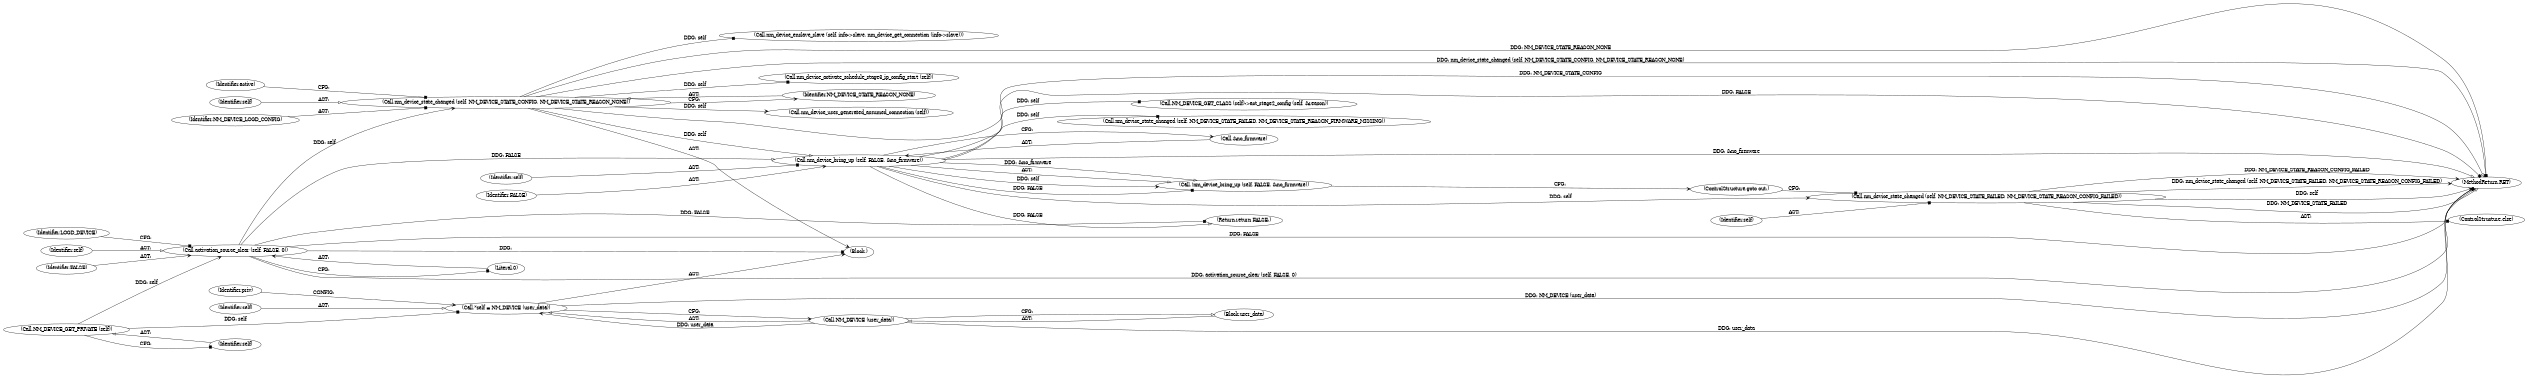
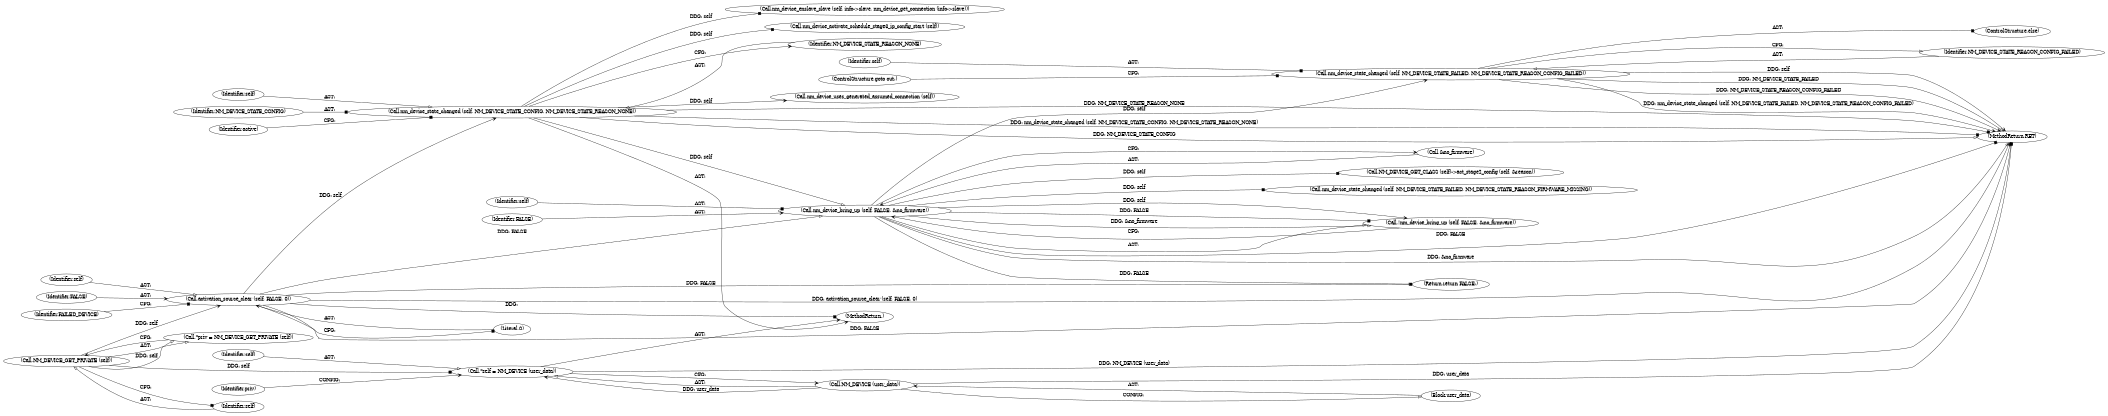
none -> (2012, 53)
(235, 120) -> (238, 112)
(1509, 188) -> (1146, 239)
(67, 233) -> (67, 315)
(859, 252) -> (865, 317)
(1028, 312) -> (1134, 395)
(1063, 321) -> (1169, 391)
none -> (238, 338)
